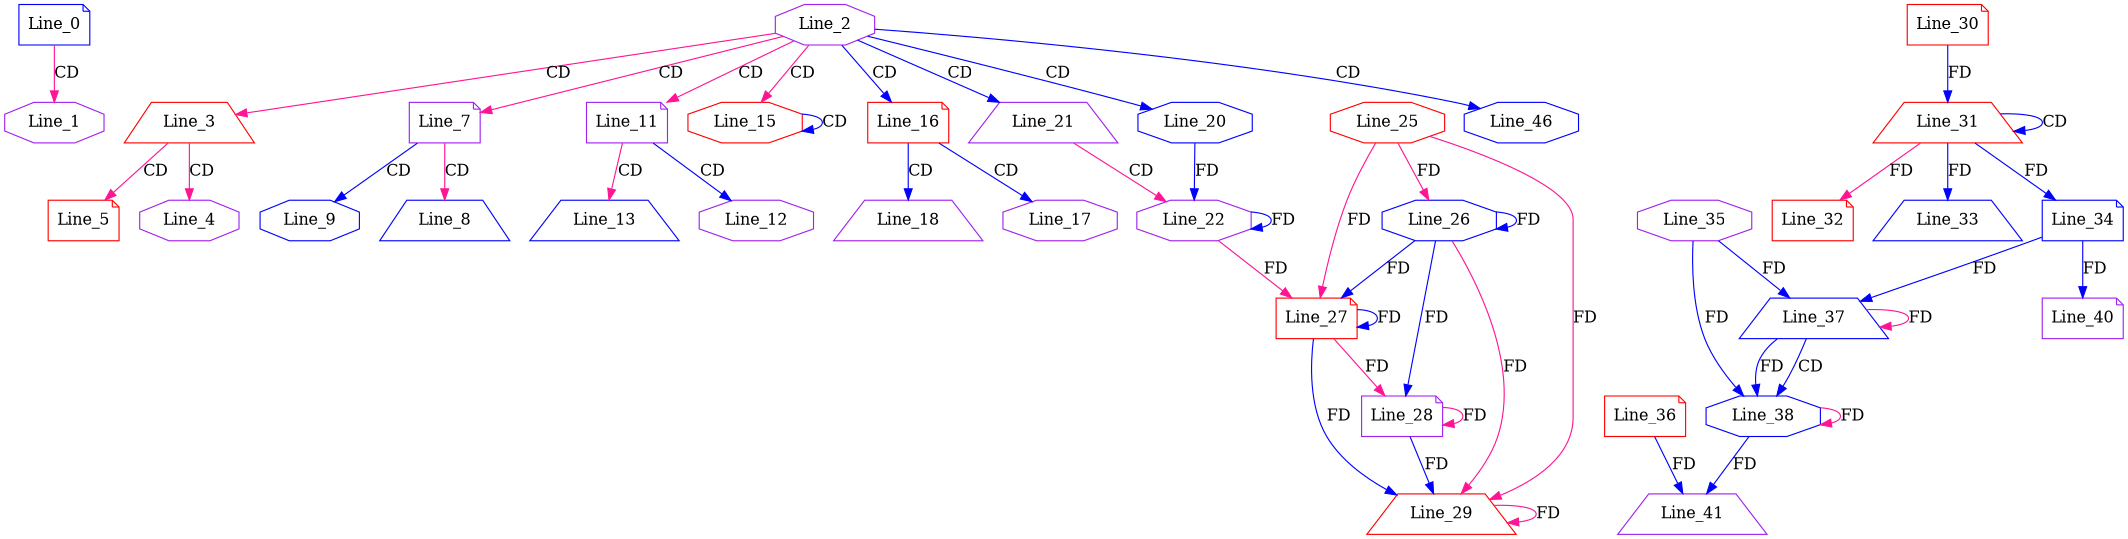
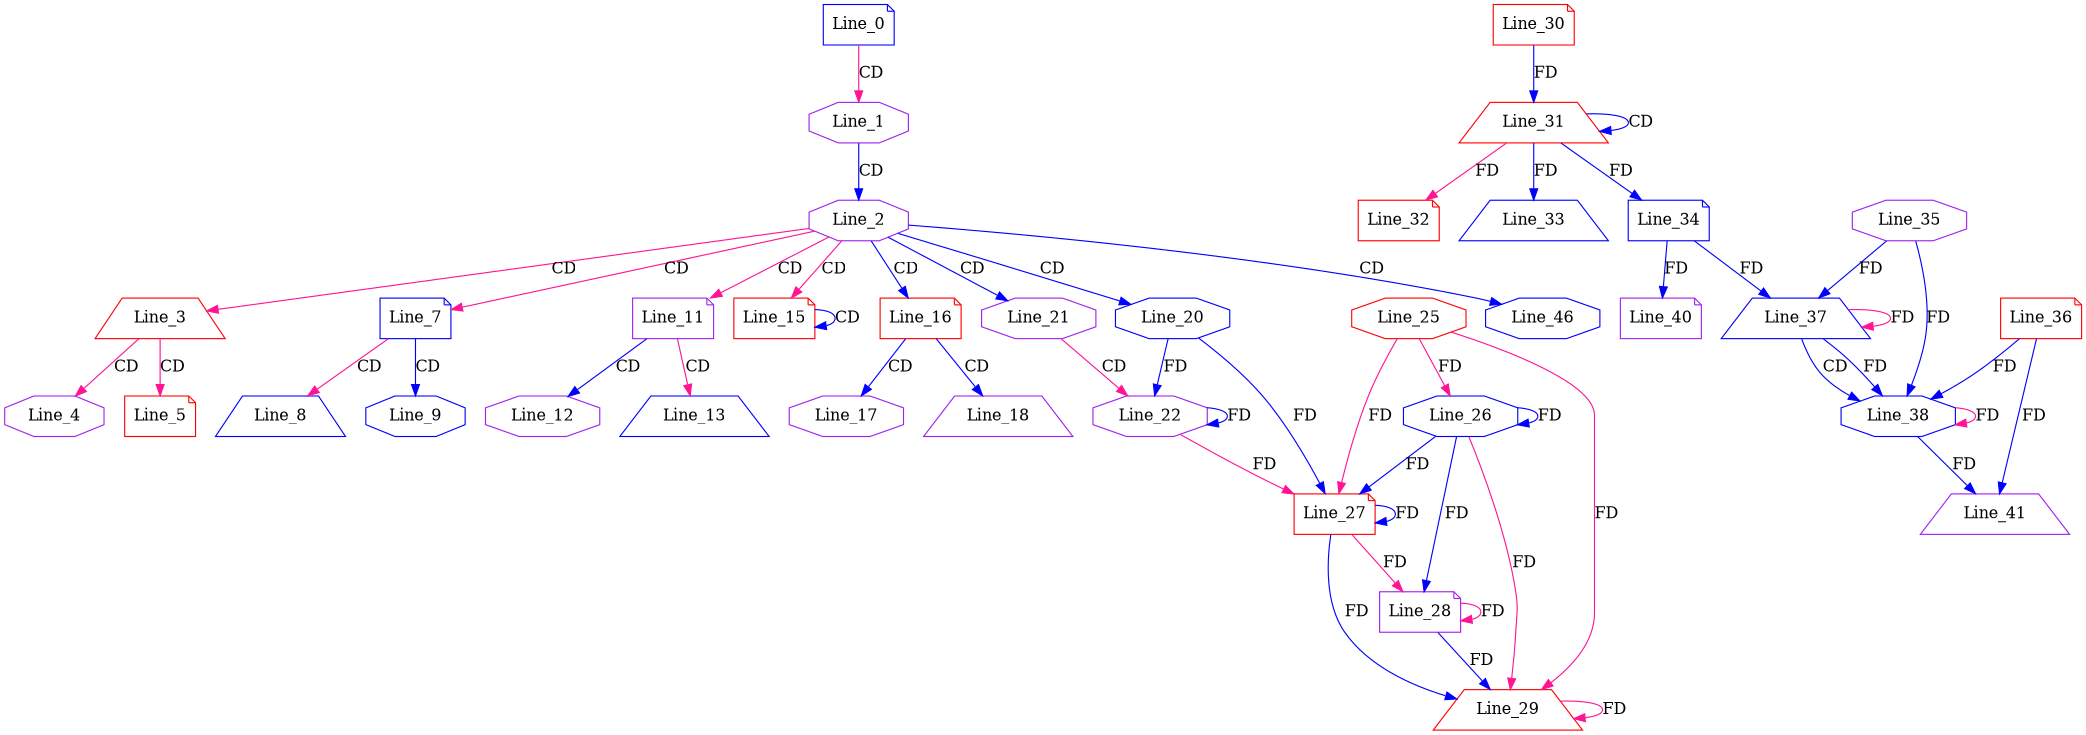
(445, 123) -> (415, 318)
(745, 123) -> (774, 318)
(1043, 123) -> (1039, 318)
none -> (859, 166)
none -> (1982, 369)
none -> (1268, 403)
